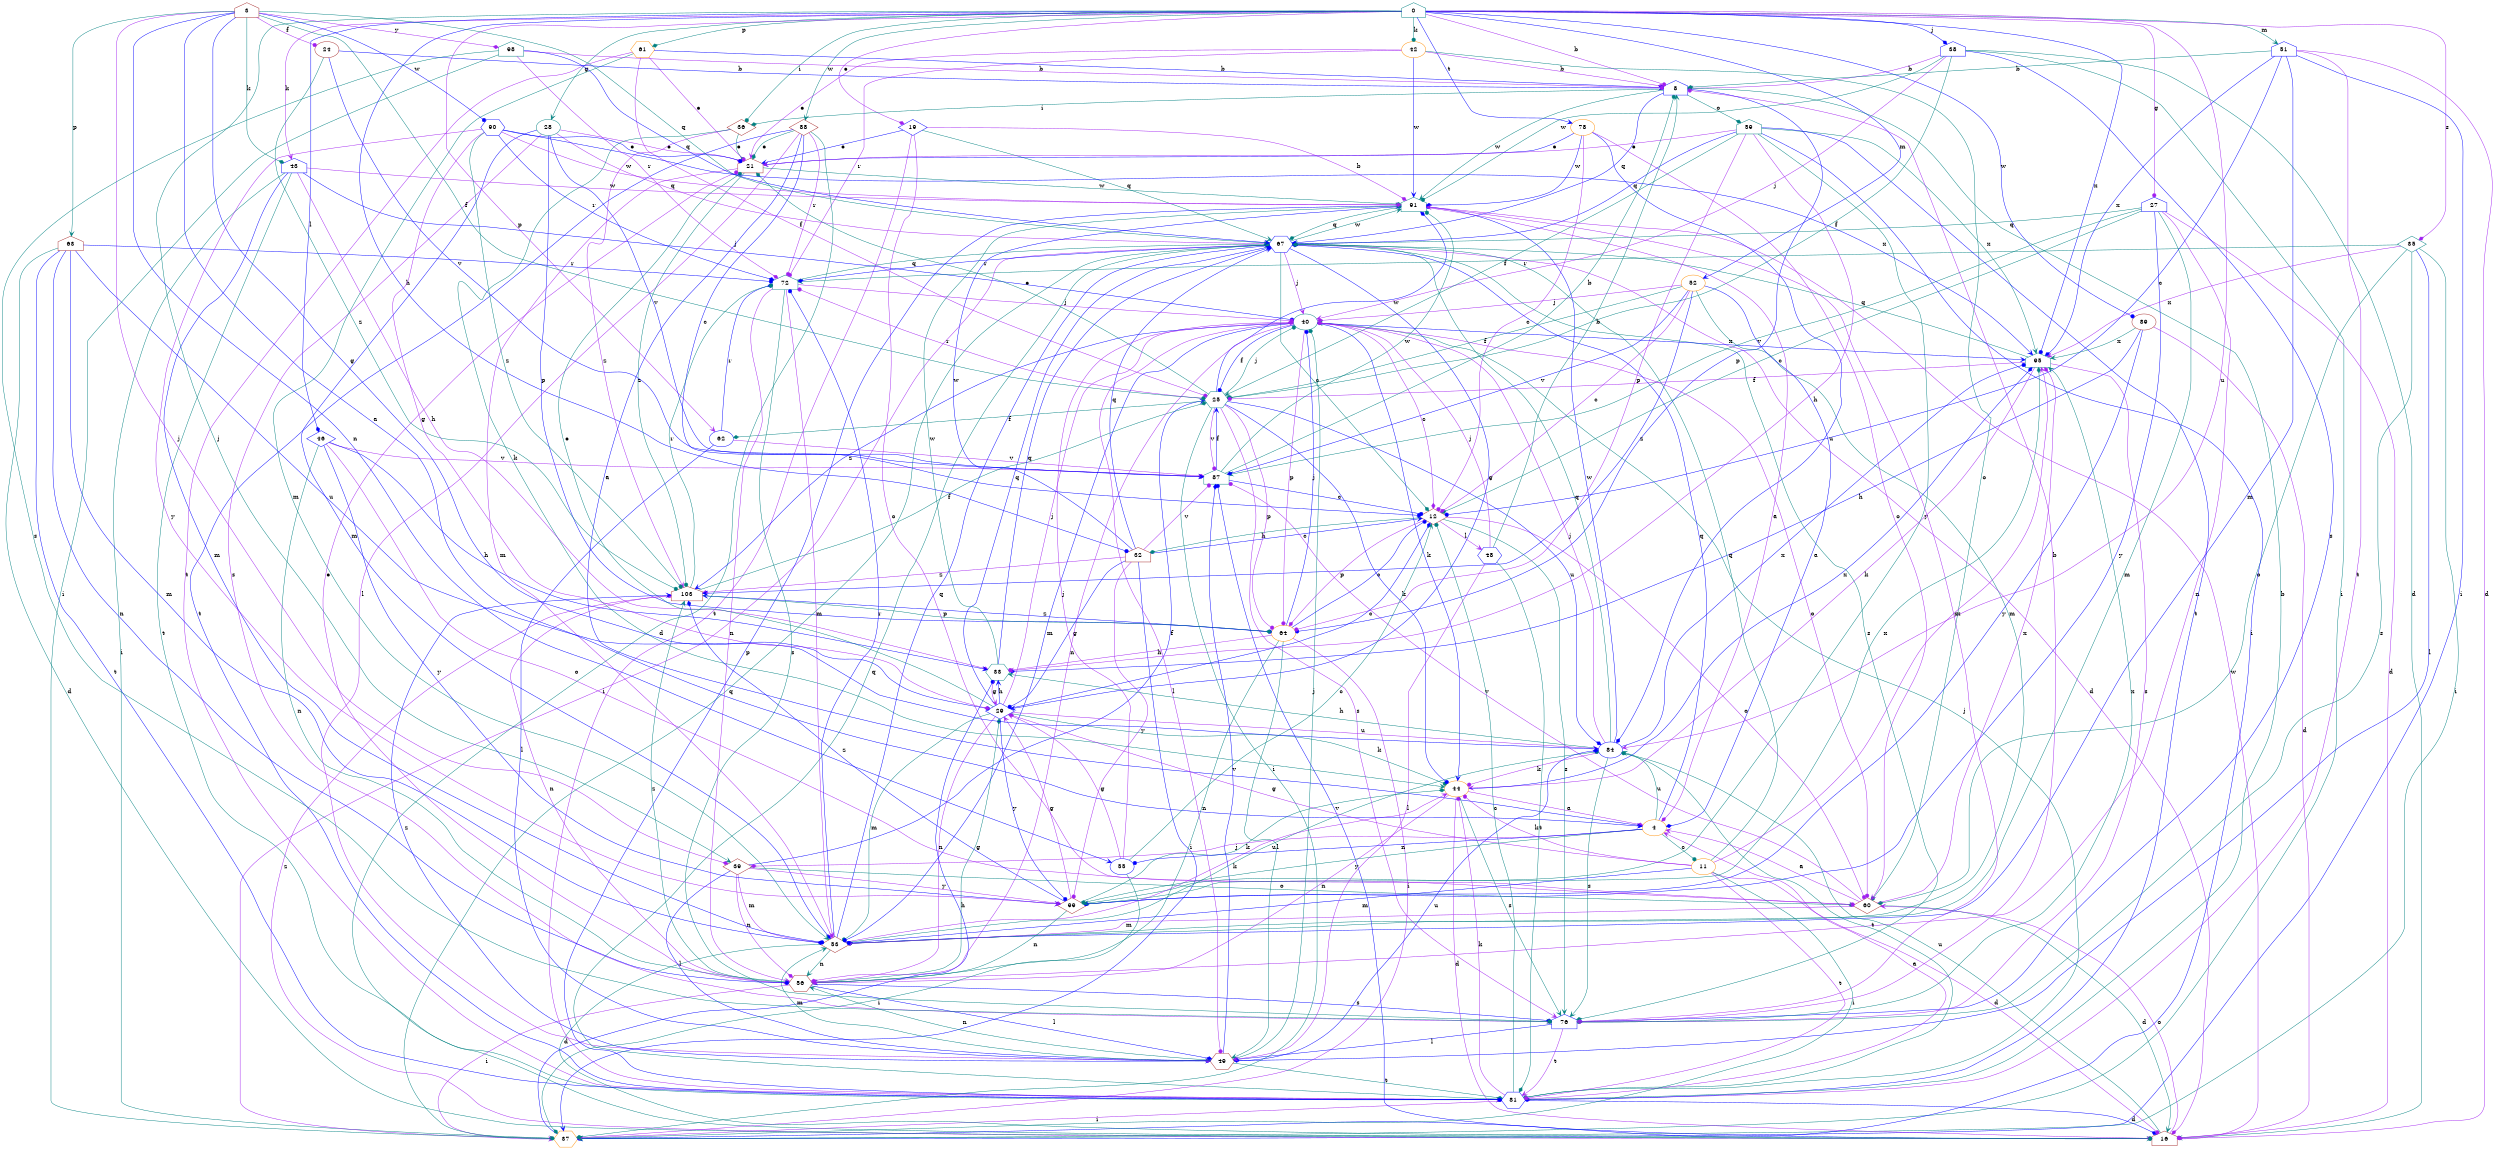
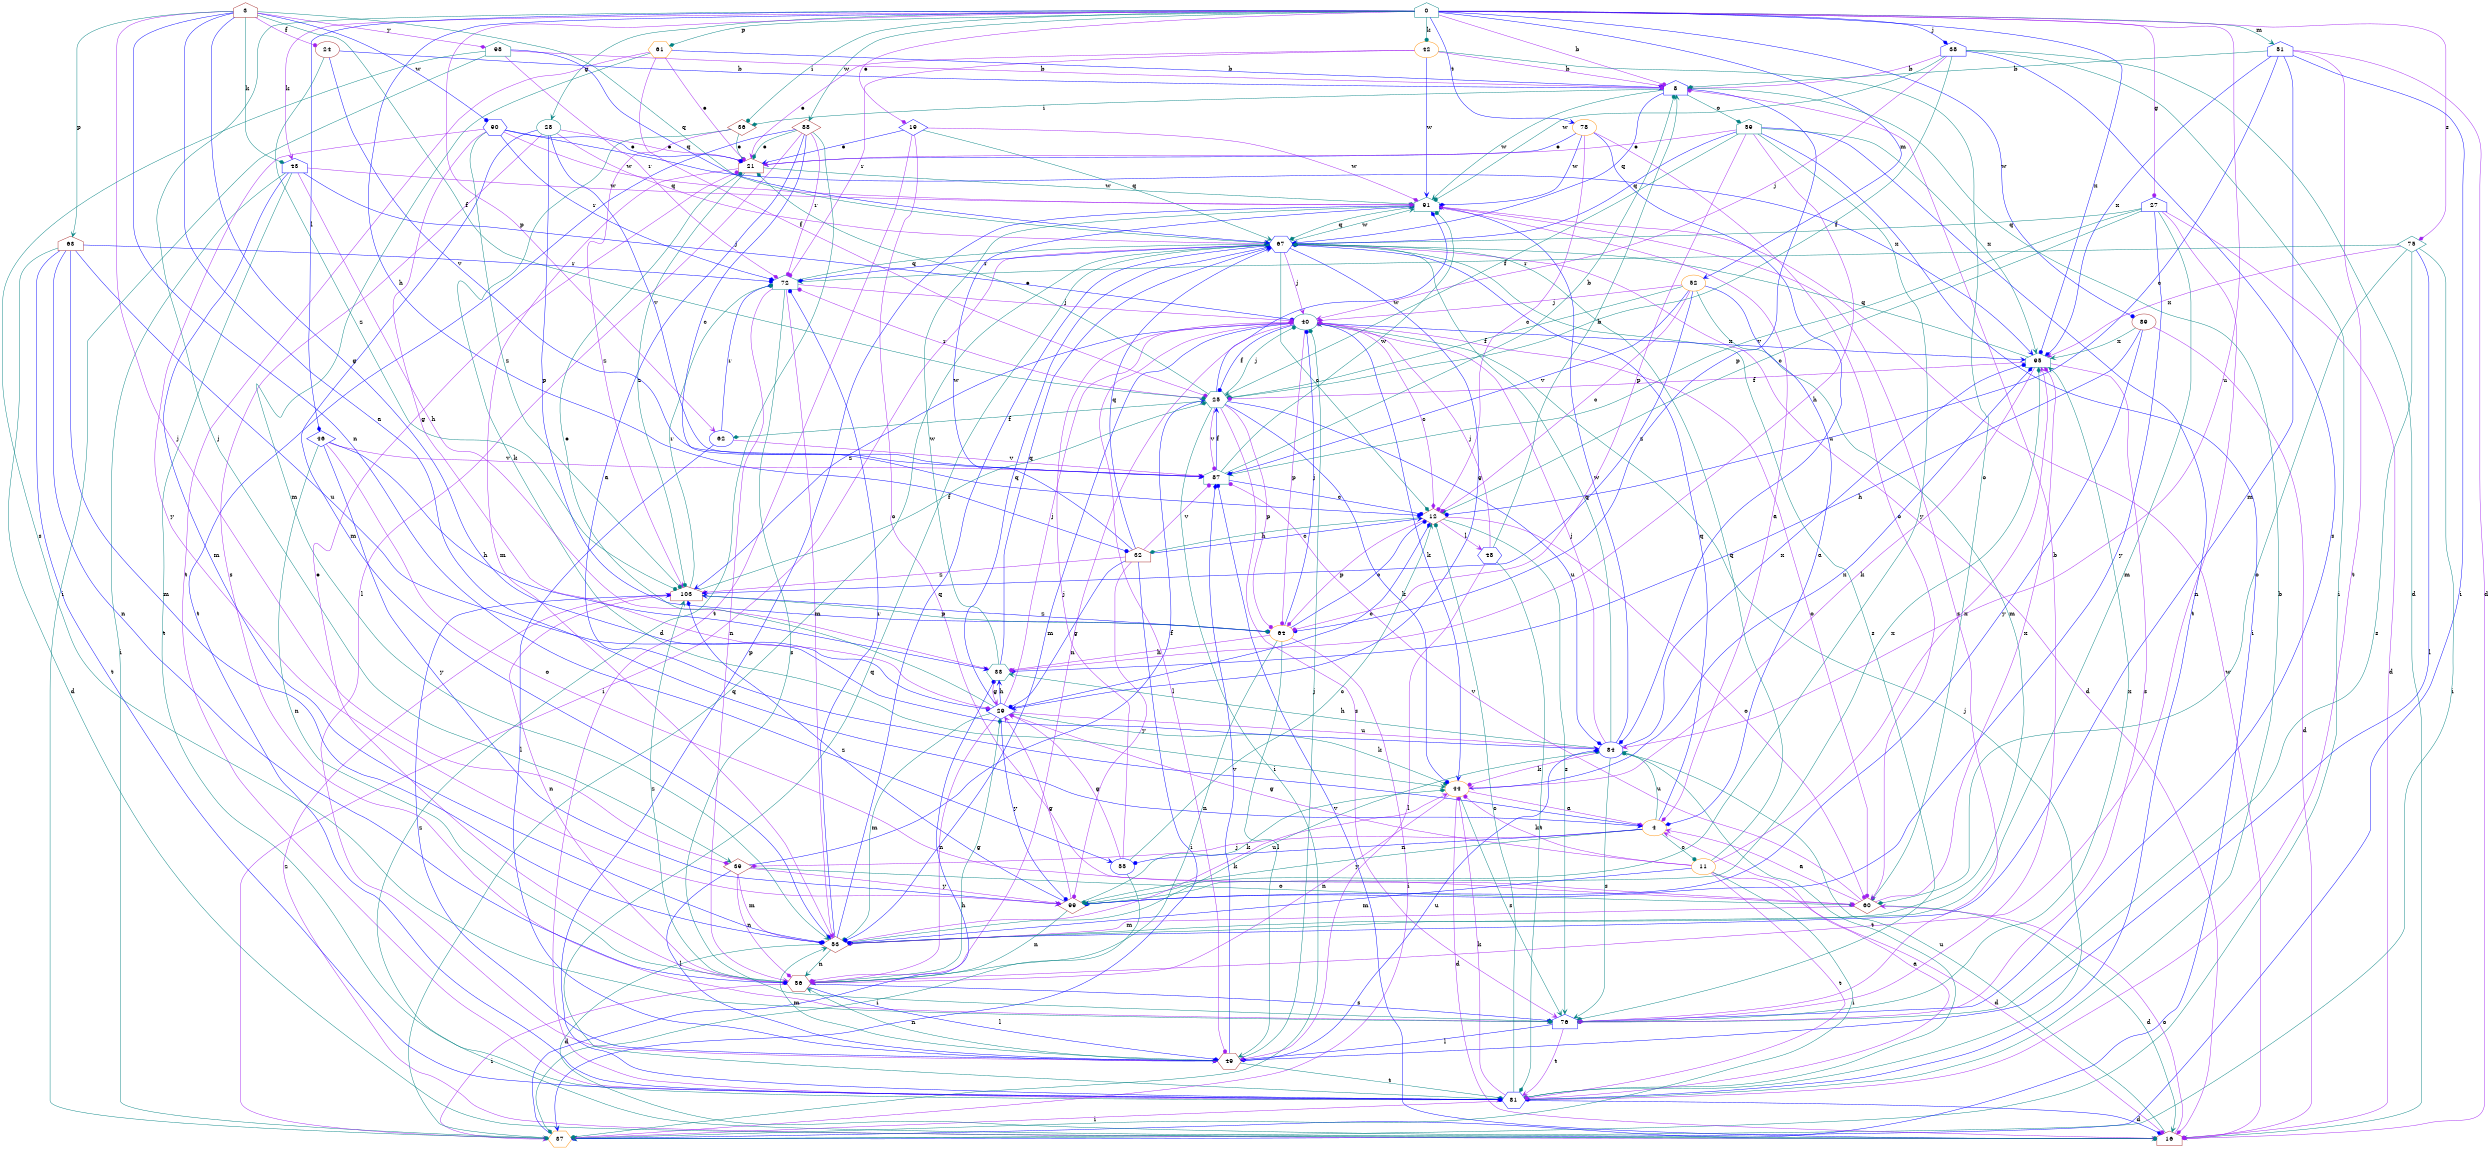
(1359, 166) -> (1354, 166)
(2412, 244) -> (2412, 244)
